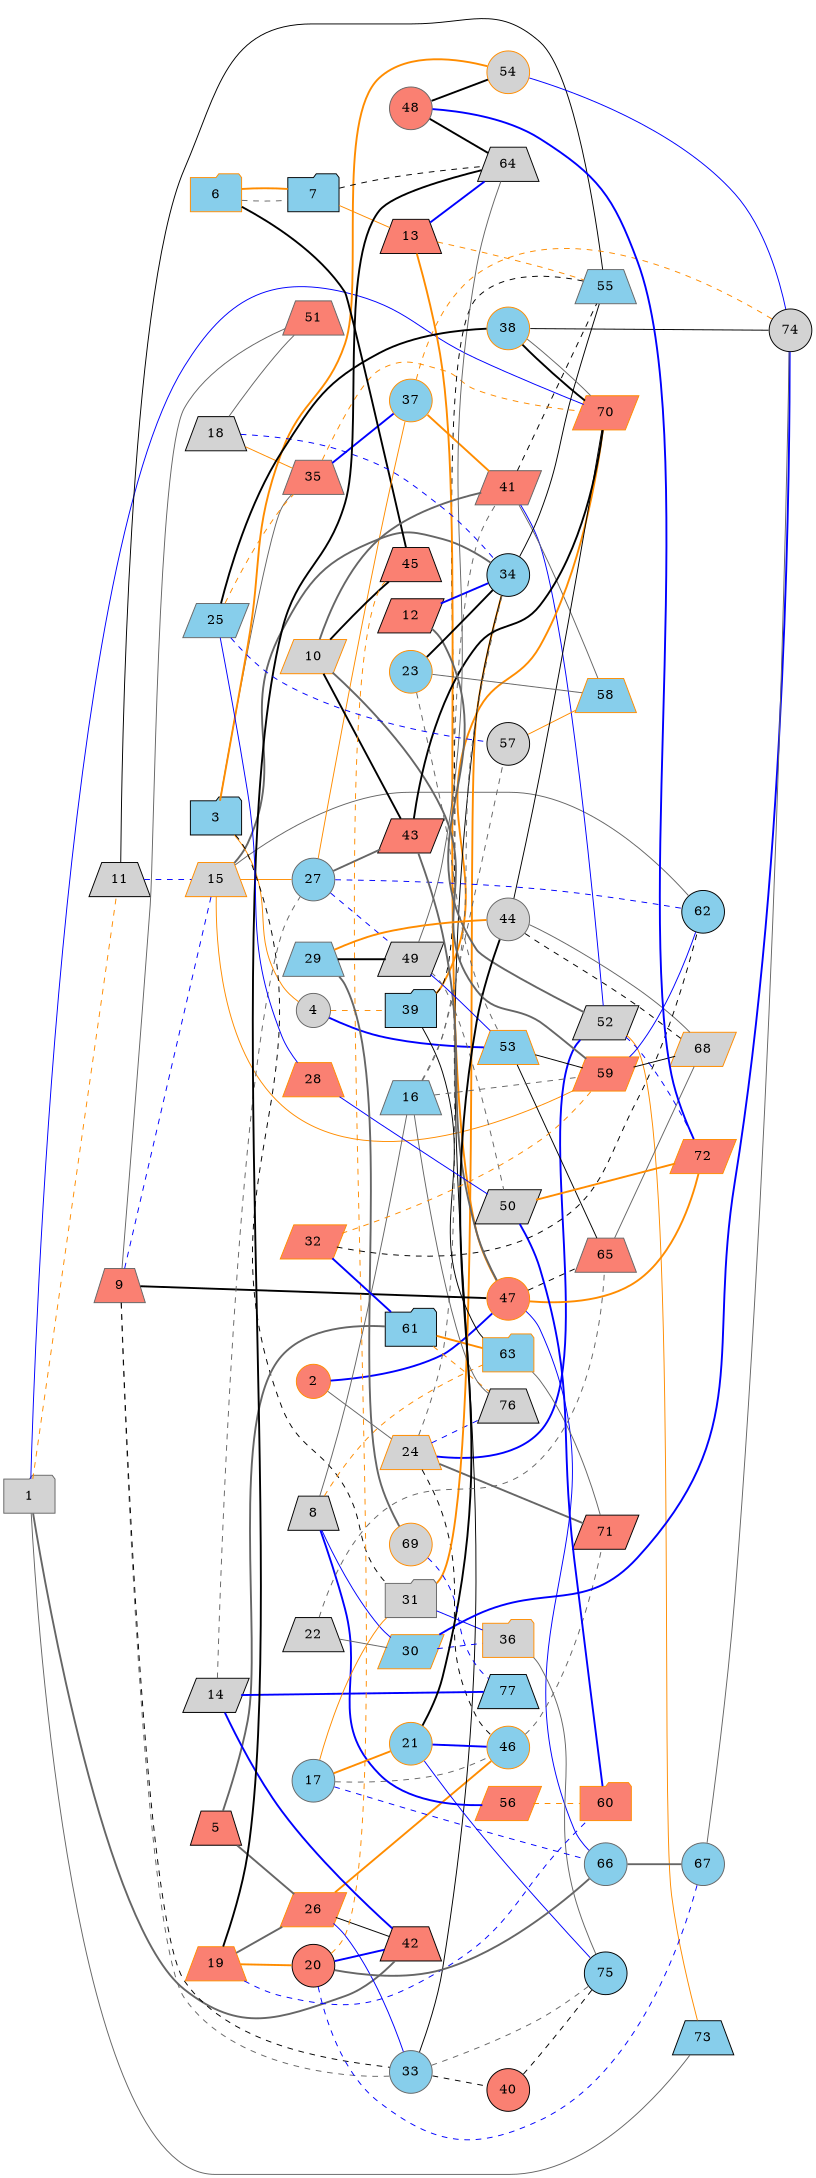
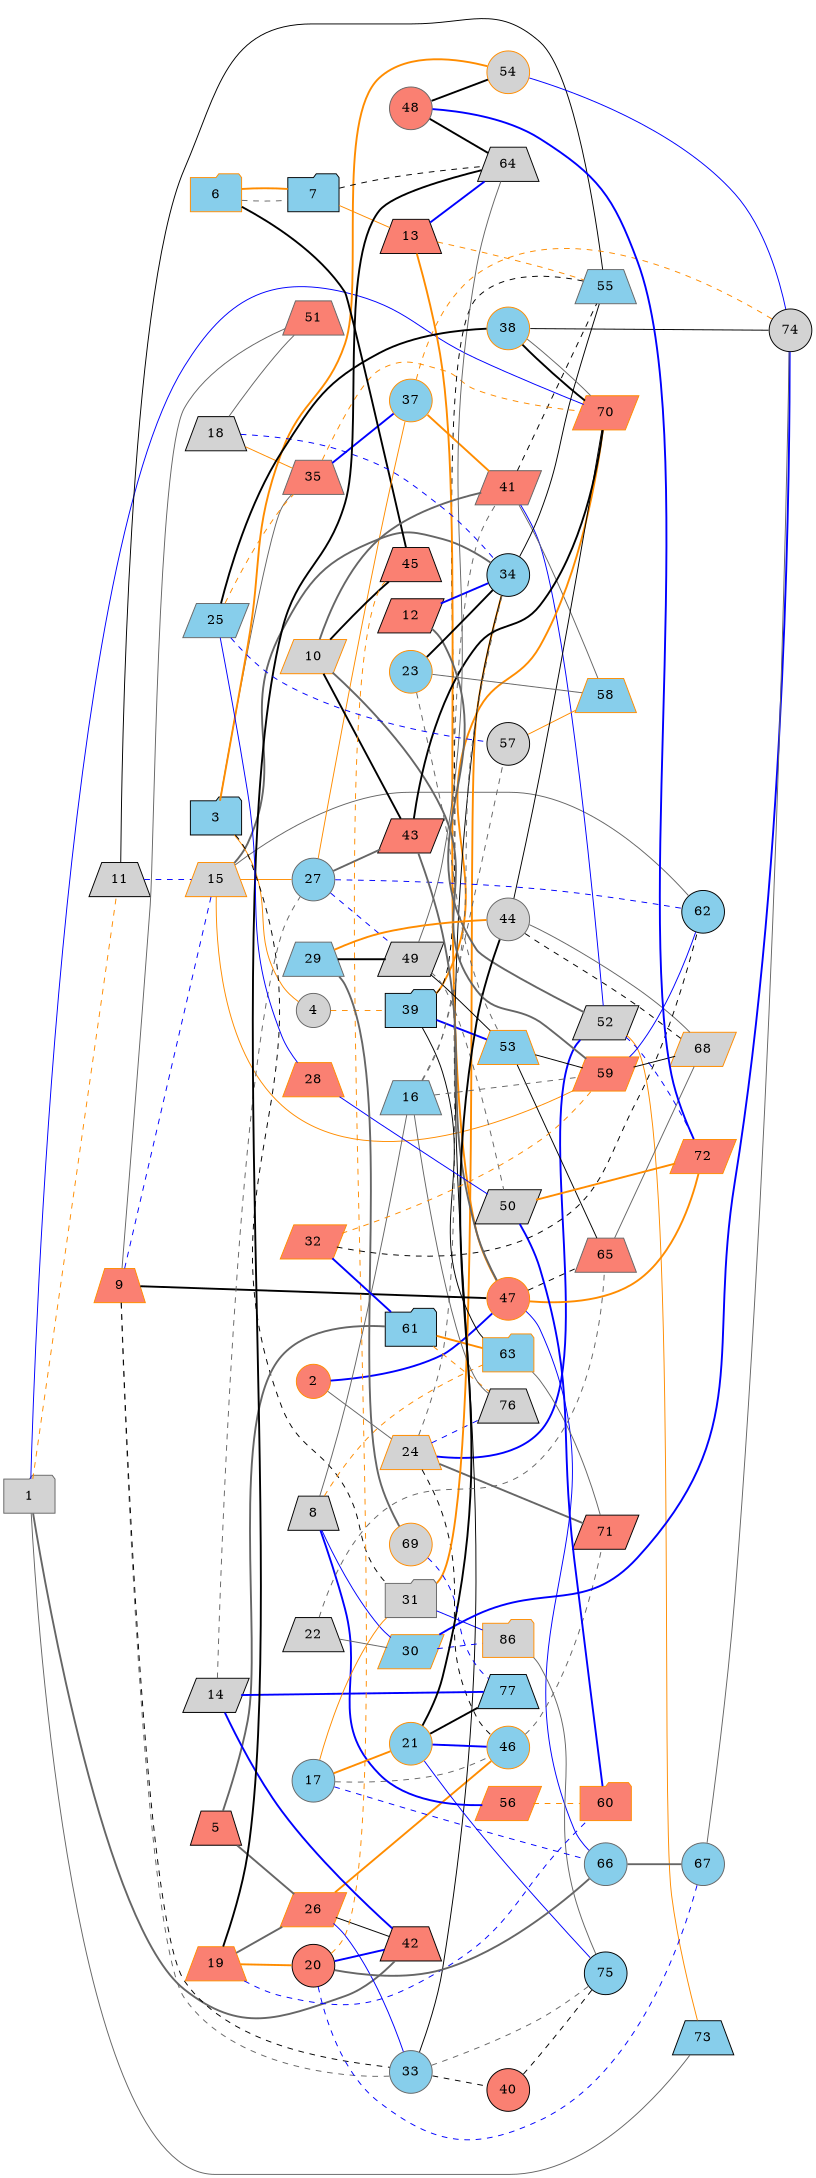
(464, 1005) -> (464, 1005)
(405, 1041) -> (462, 1030)
(120, 1286) -> (120, 1286)
(508, 1640) -> (508, 1640)
none -> (454, 1721)
